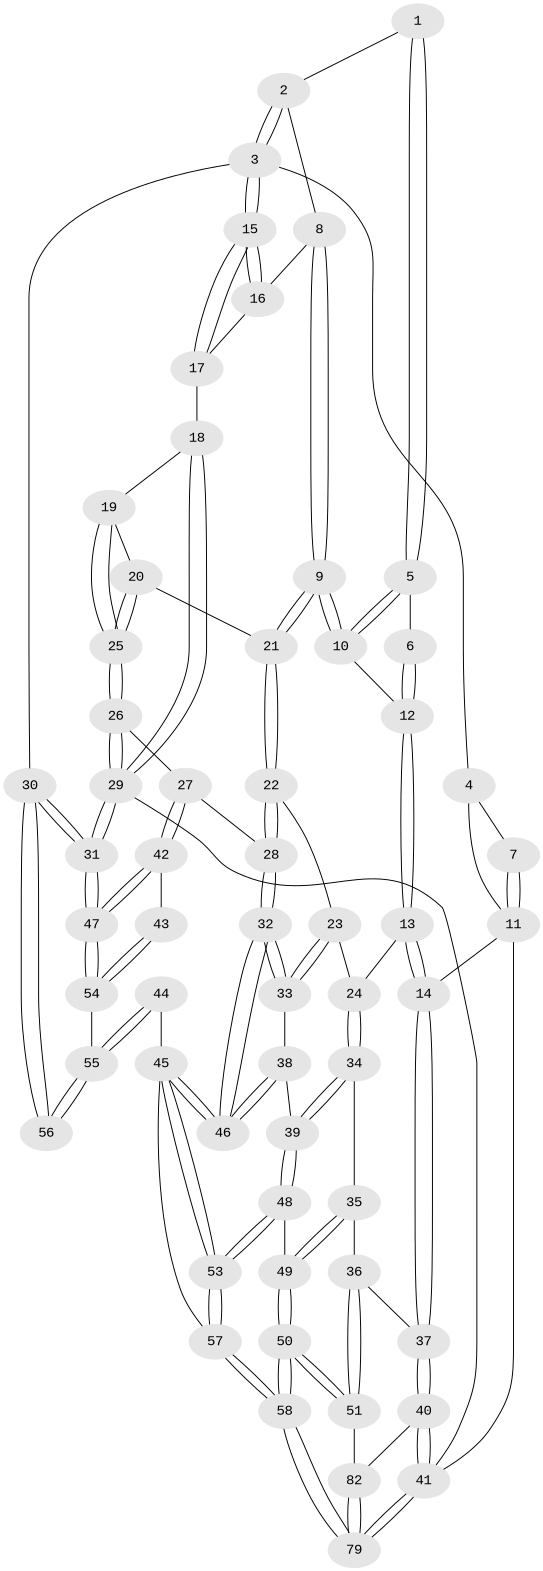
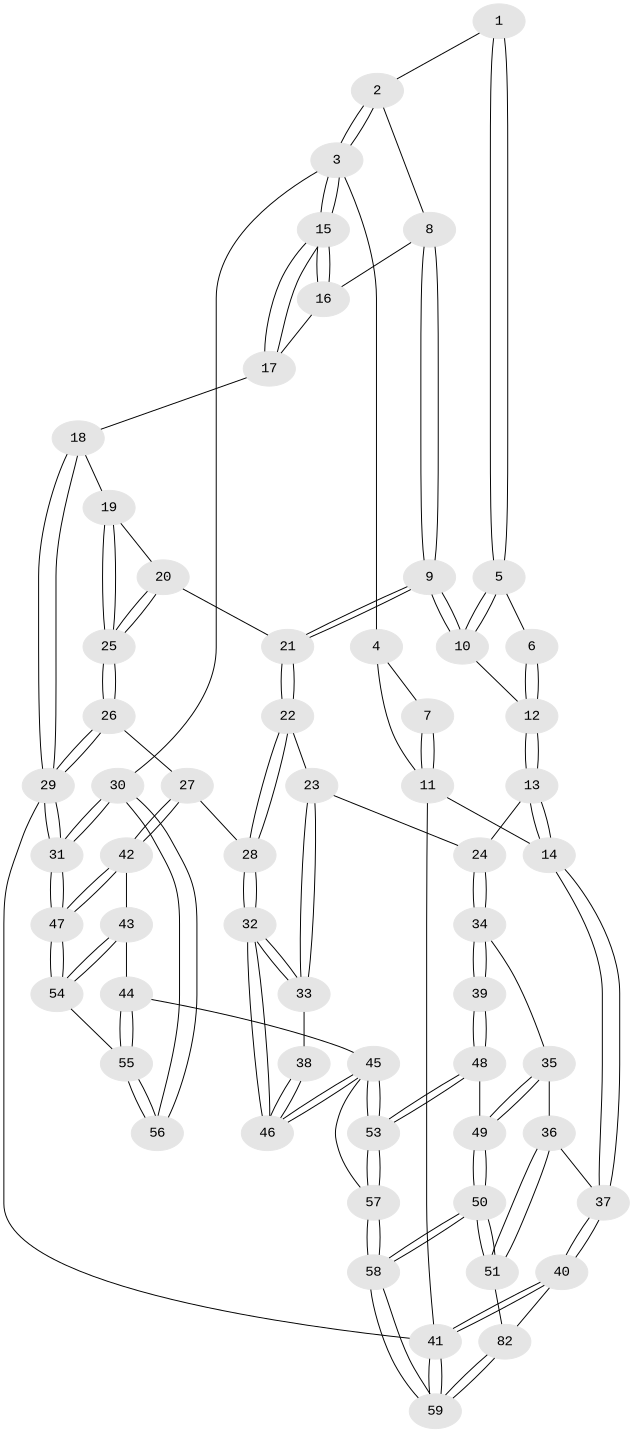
none -> (126, 960)
(289, 1099) -> none
(354, 1550) -> (435, 1411)
